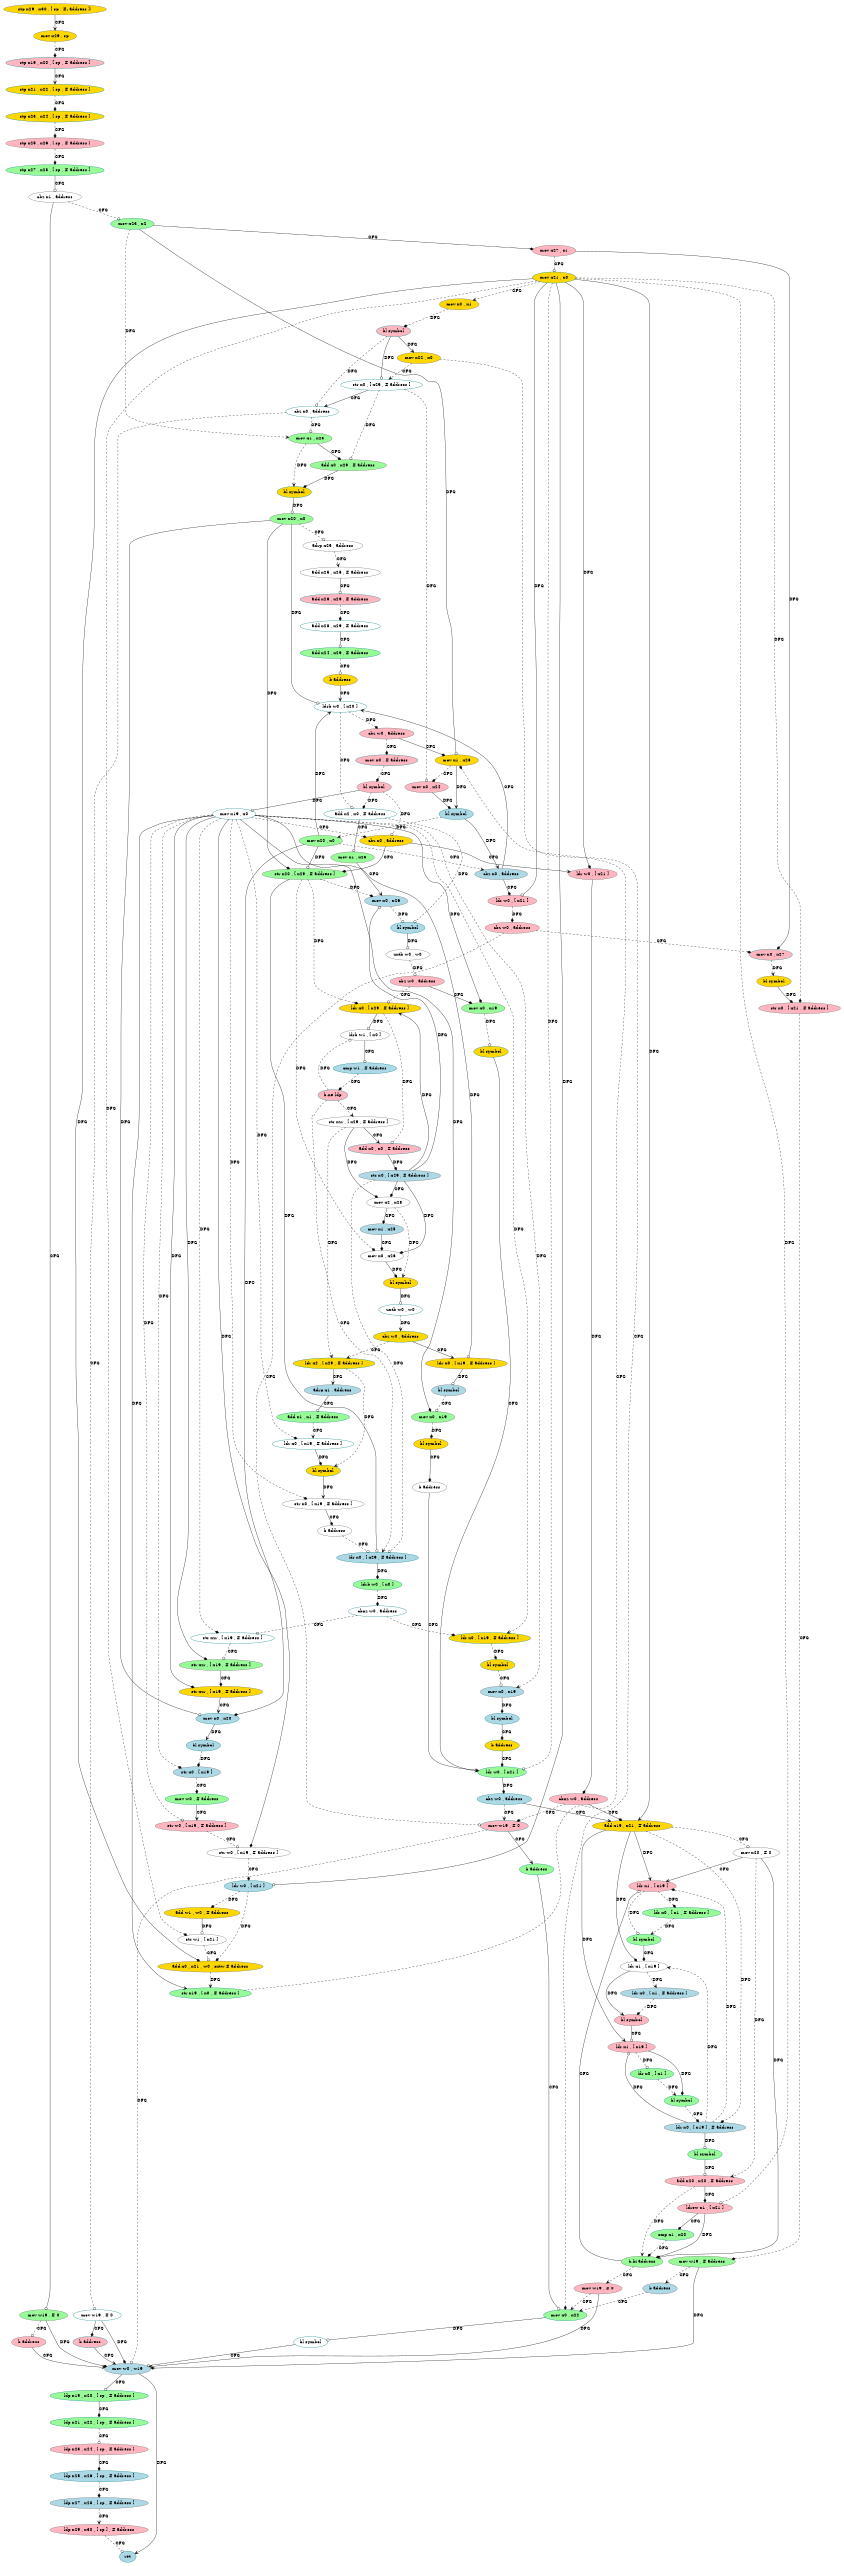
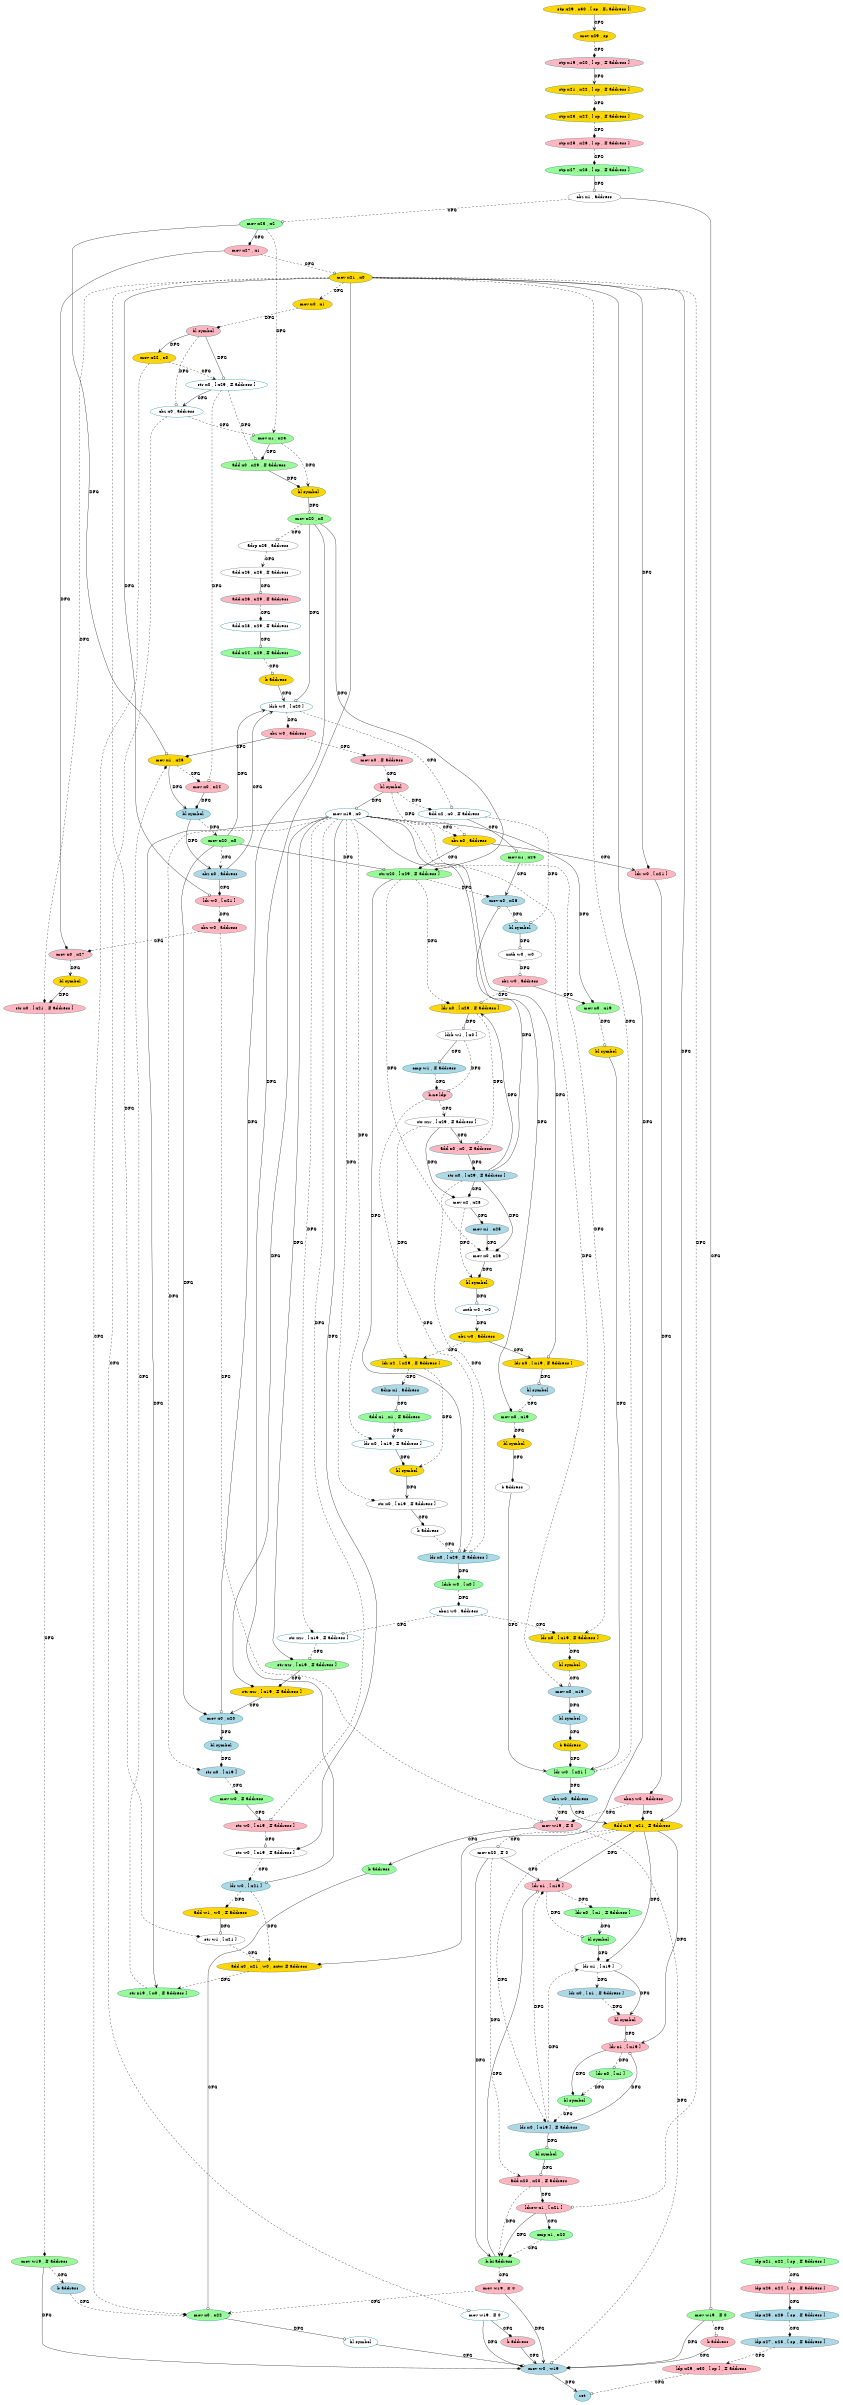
(322, 1060) -> (471, 1069)
(333, 1375) -> (406, 1375)
(99, 2396) -> none
